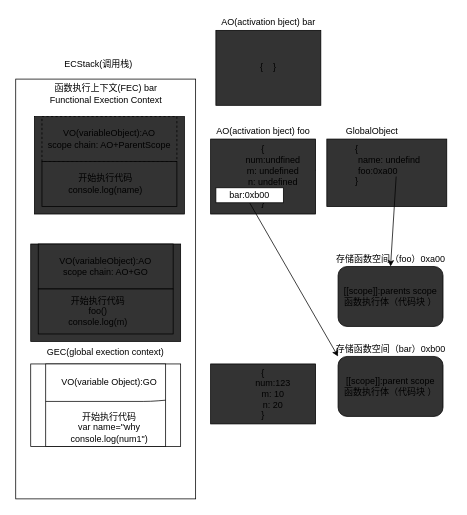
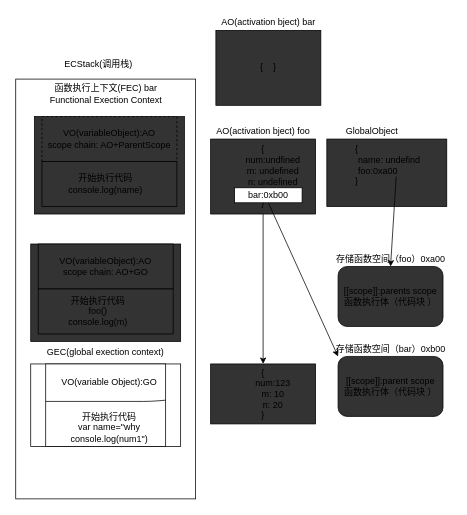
(249, 195) -> (268, 195)
none -> (263, 223)
